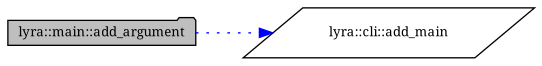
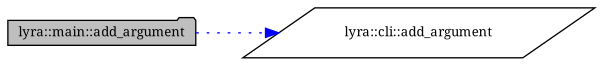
(389, 33) -> (419, 33)
